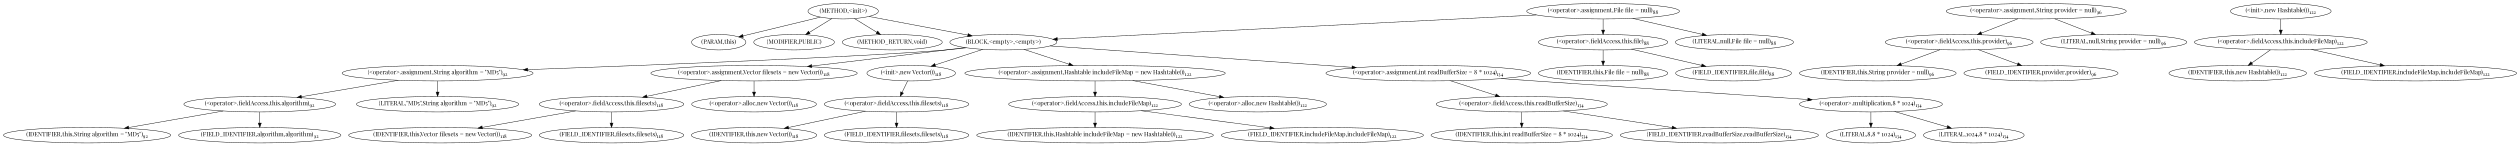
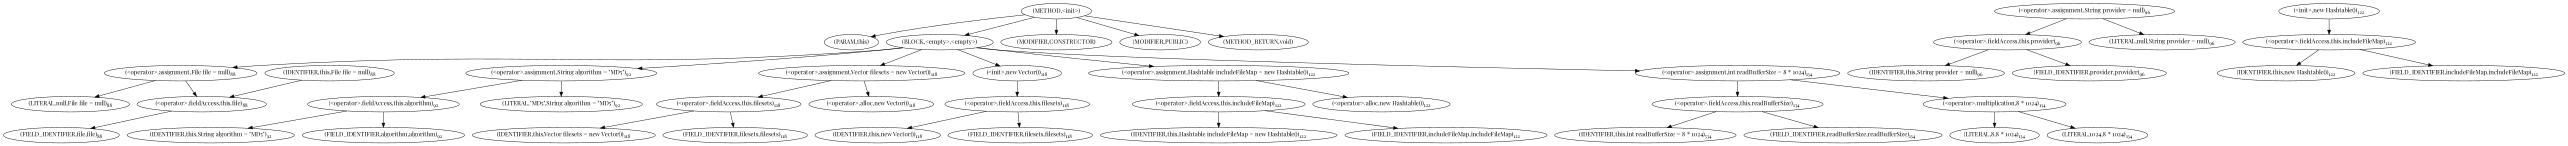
(1297, 27) -> (570, 60)
none -> (1056, 42)
(1603, 56) -> (268, 88)
